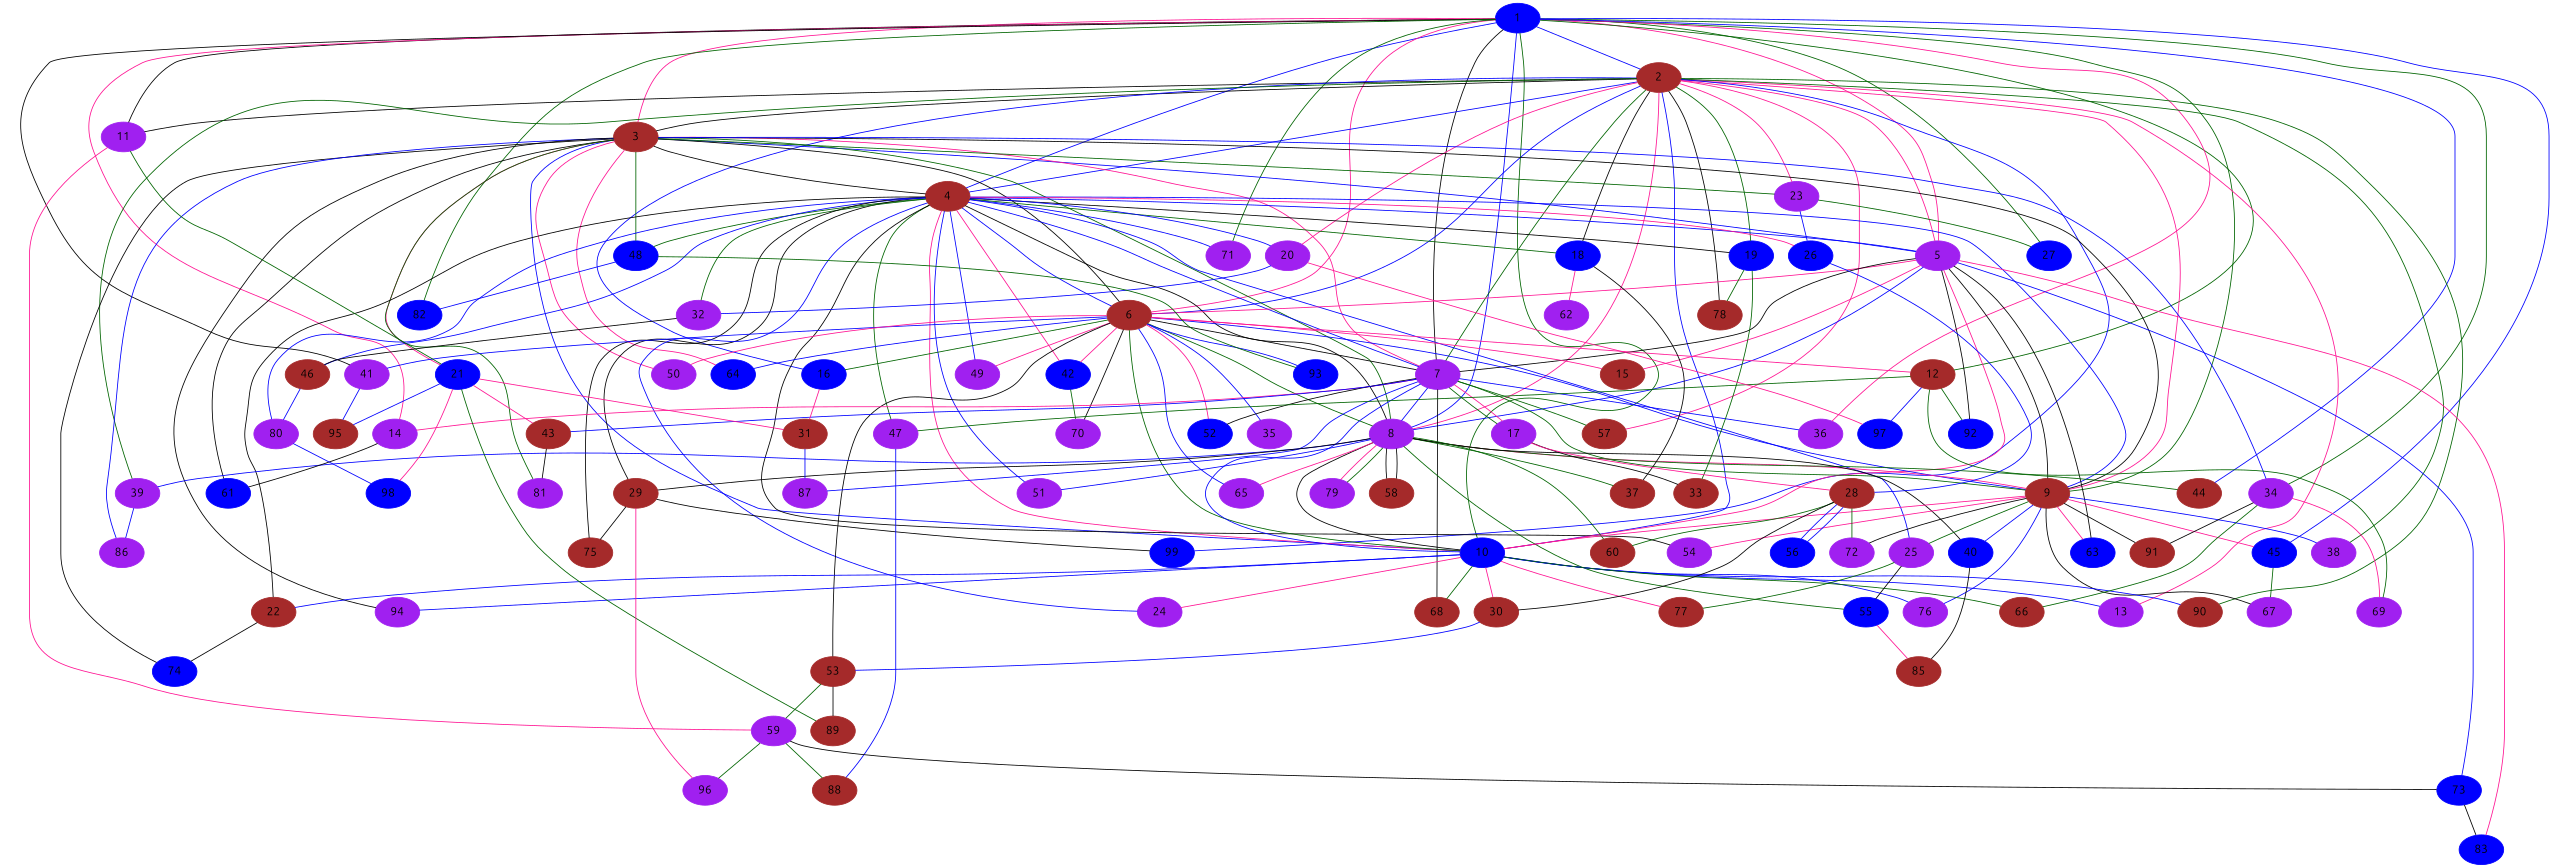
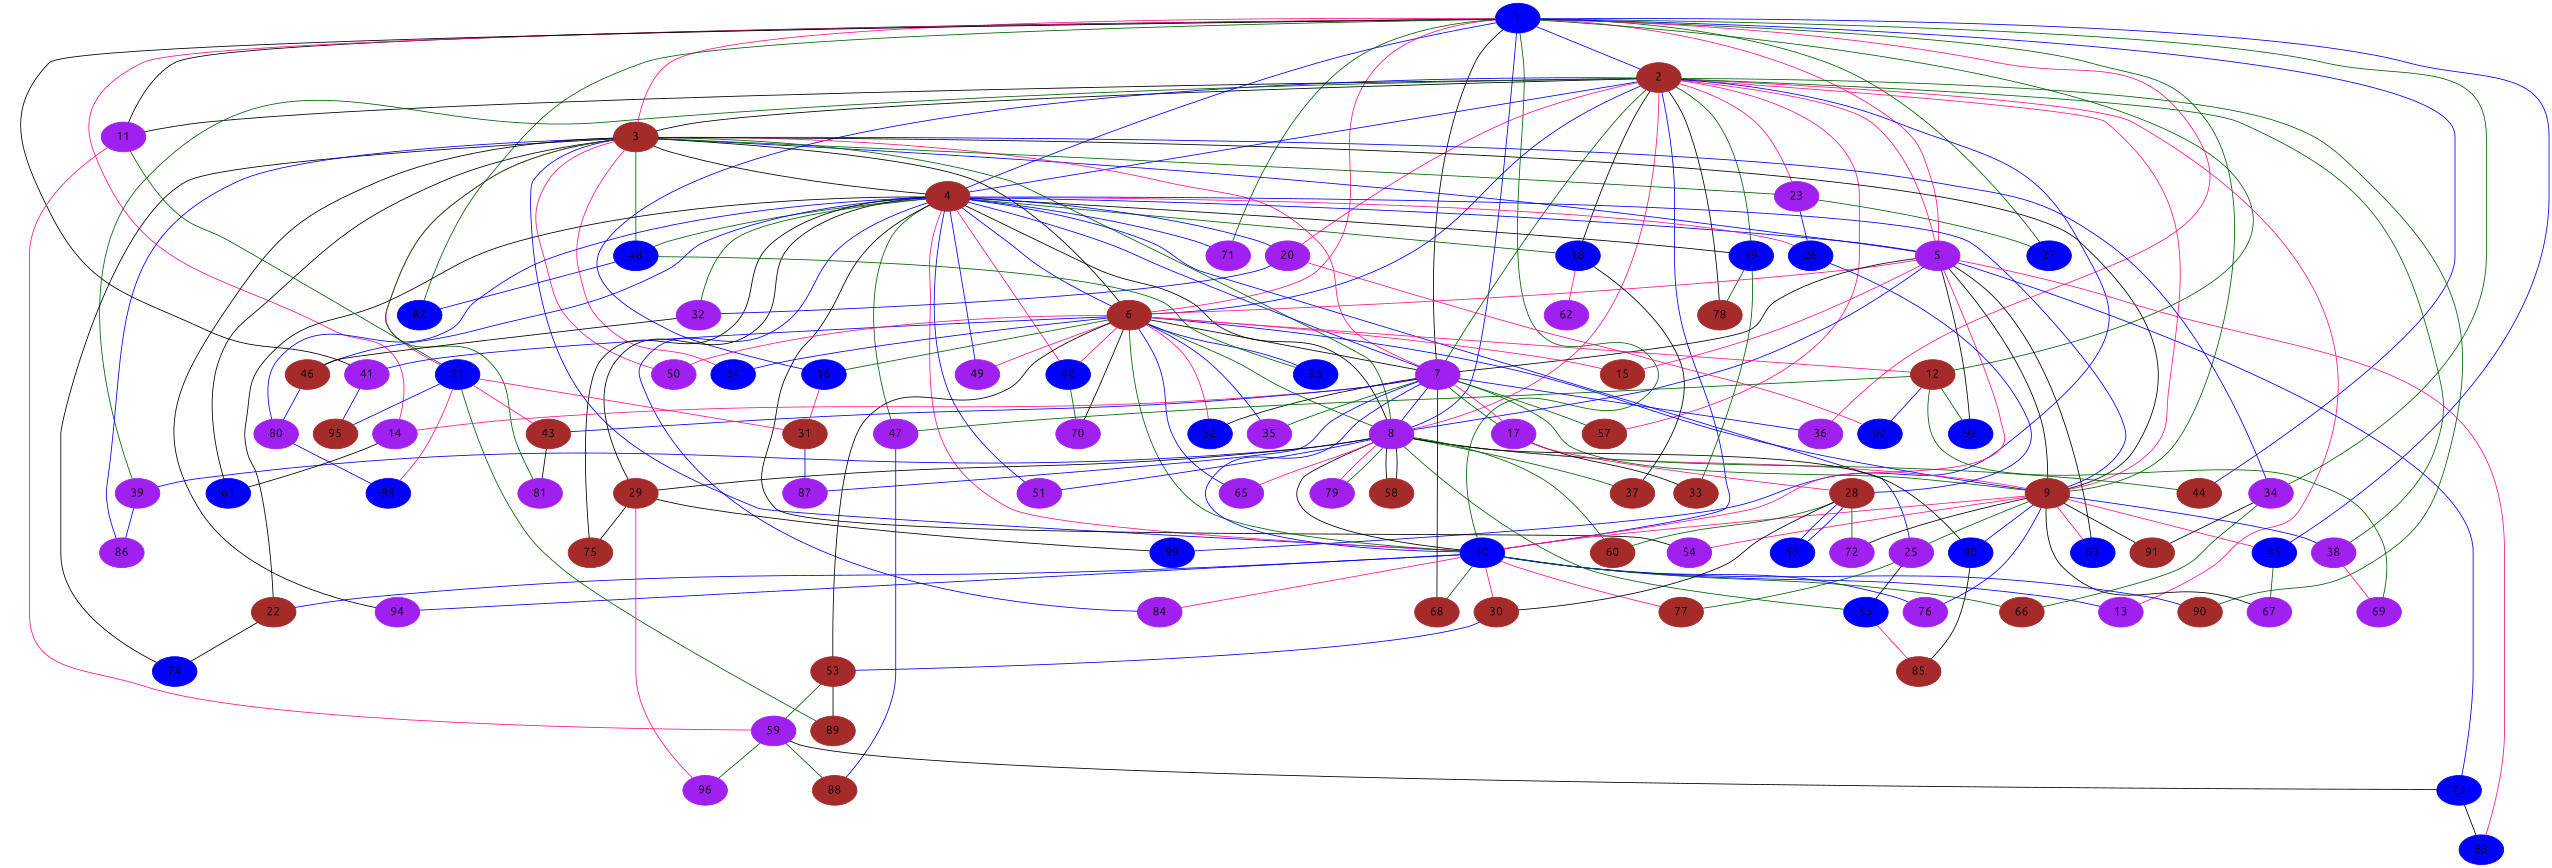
none -> (1323, 412)
(2356, 530) -> (2356, 582)
(1160, 612) -> (1160, 612)
